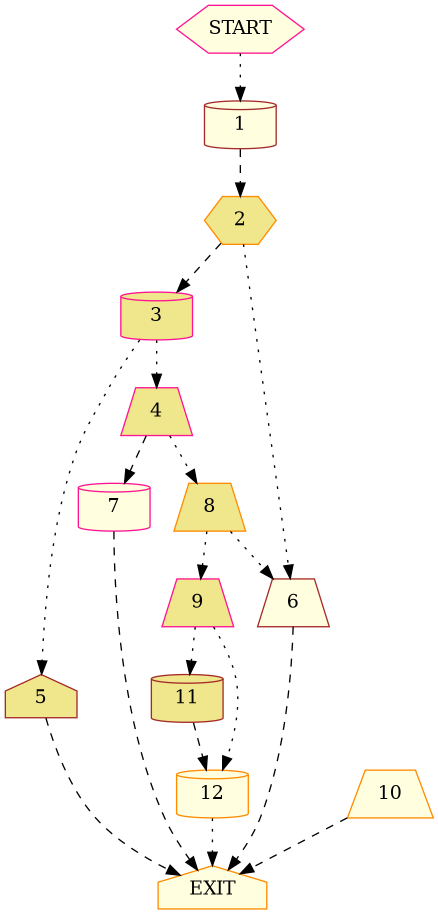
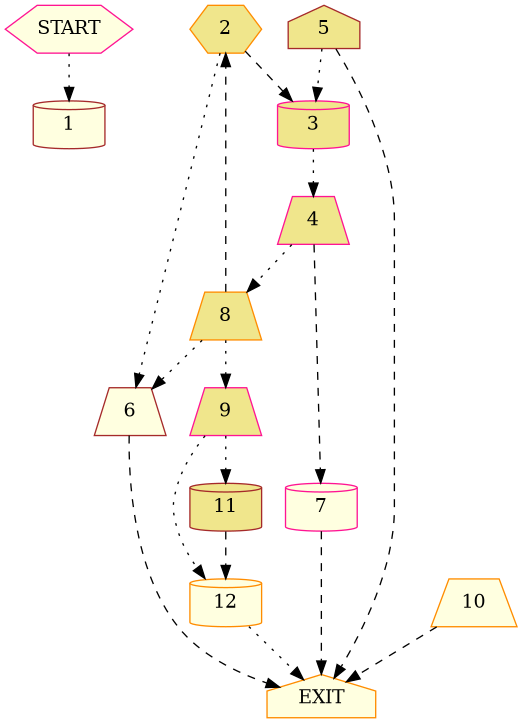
(240, 166) -> (226, 179)
(64, 492) -> (320, 68)
